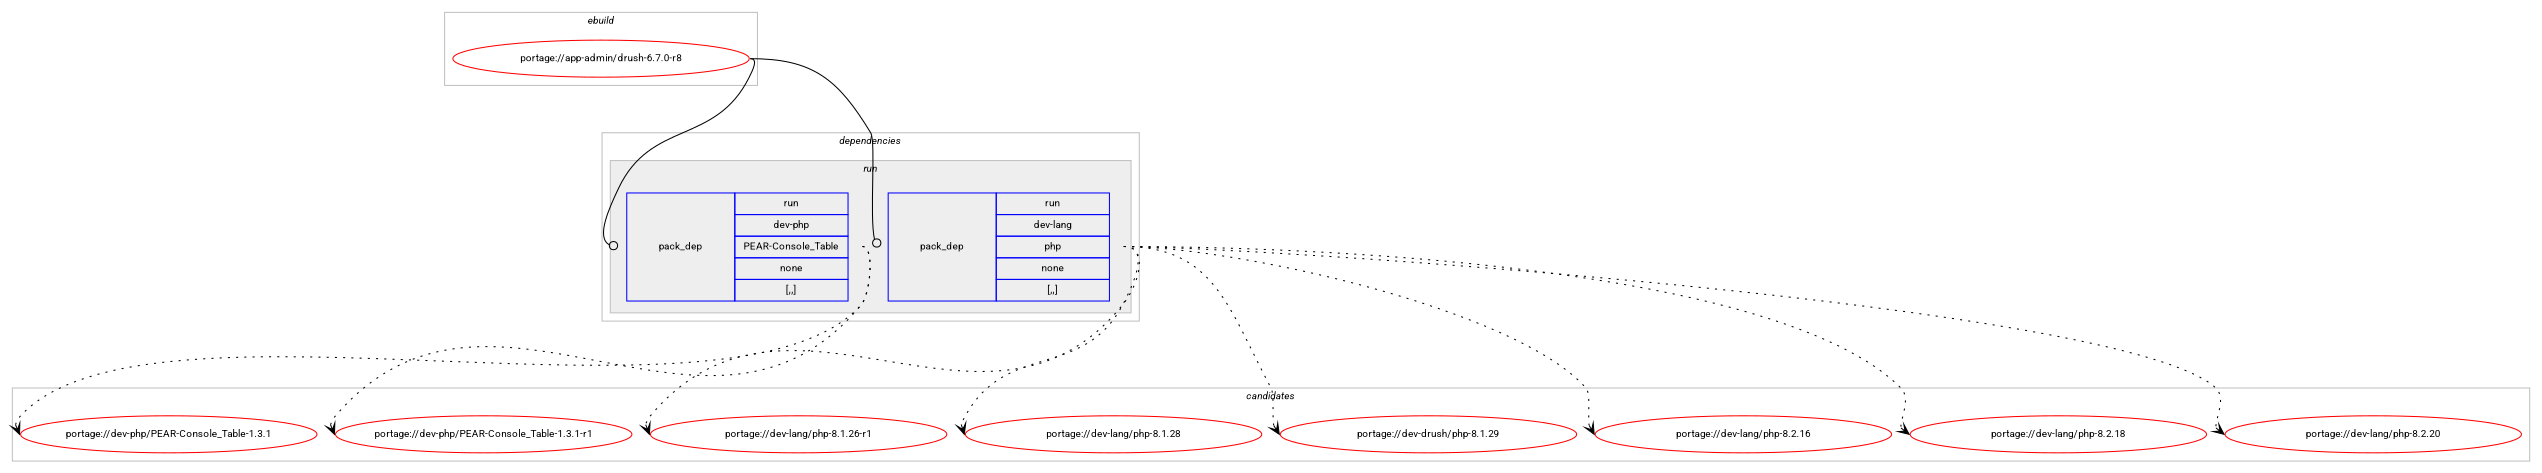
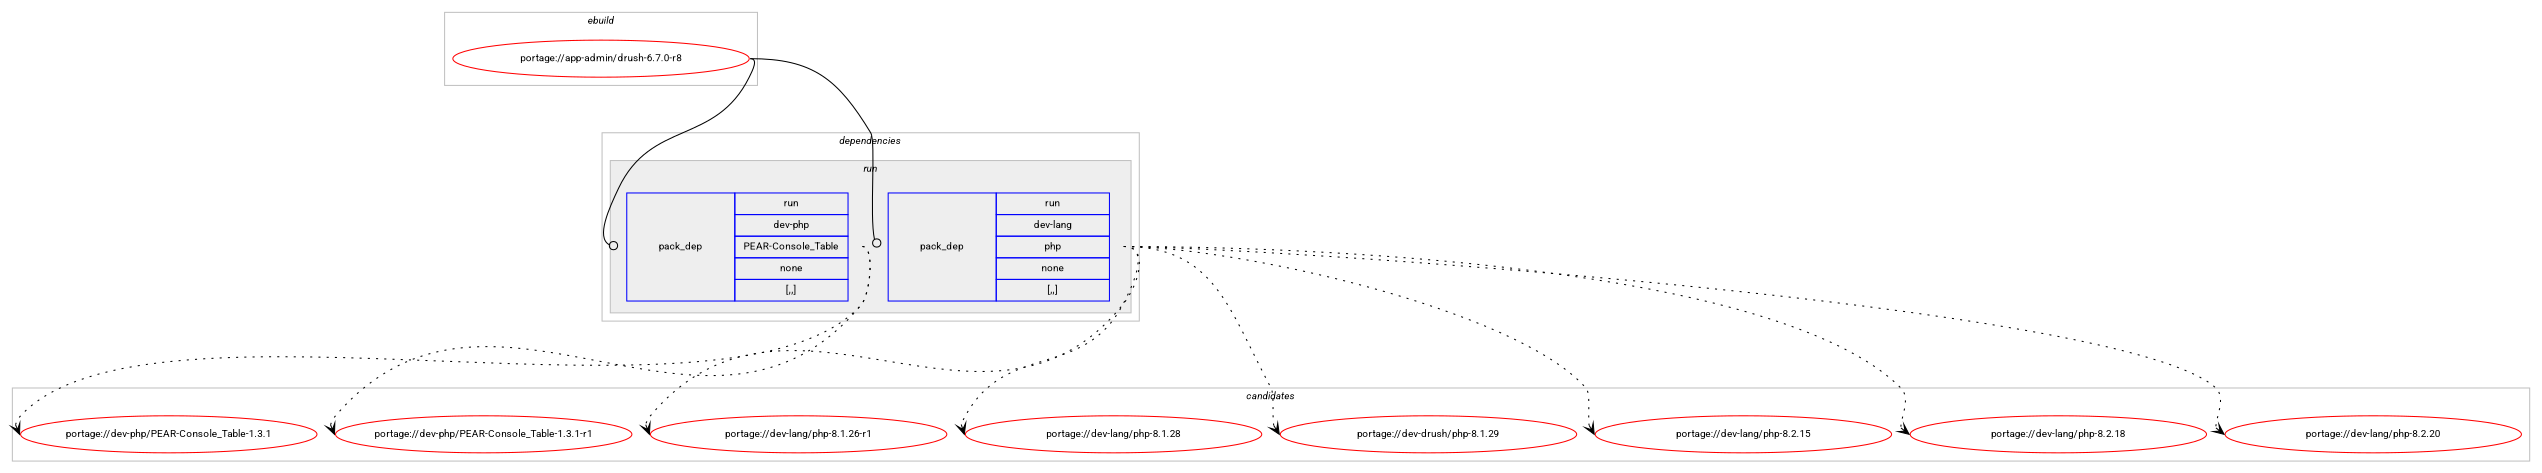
(1743, 434) -> (1743, 434)
